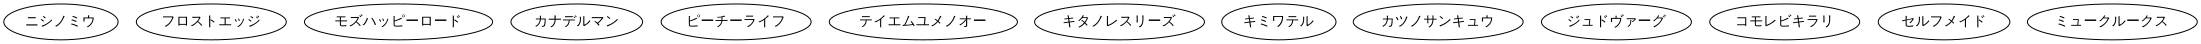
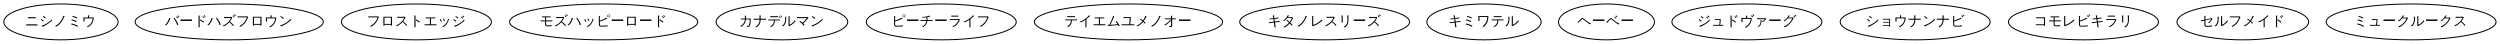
none -> (229, 22)
(1438, 22) -> none
none -> (1606, 22)
none -> (1915, 22)
